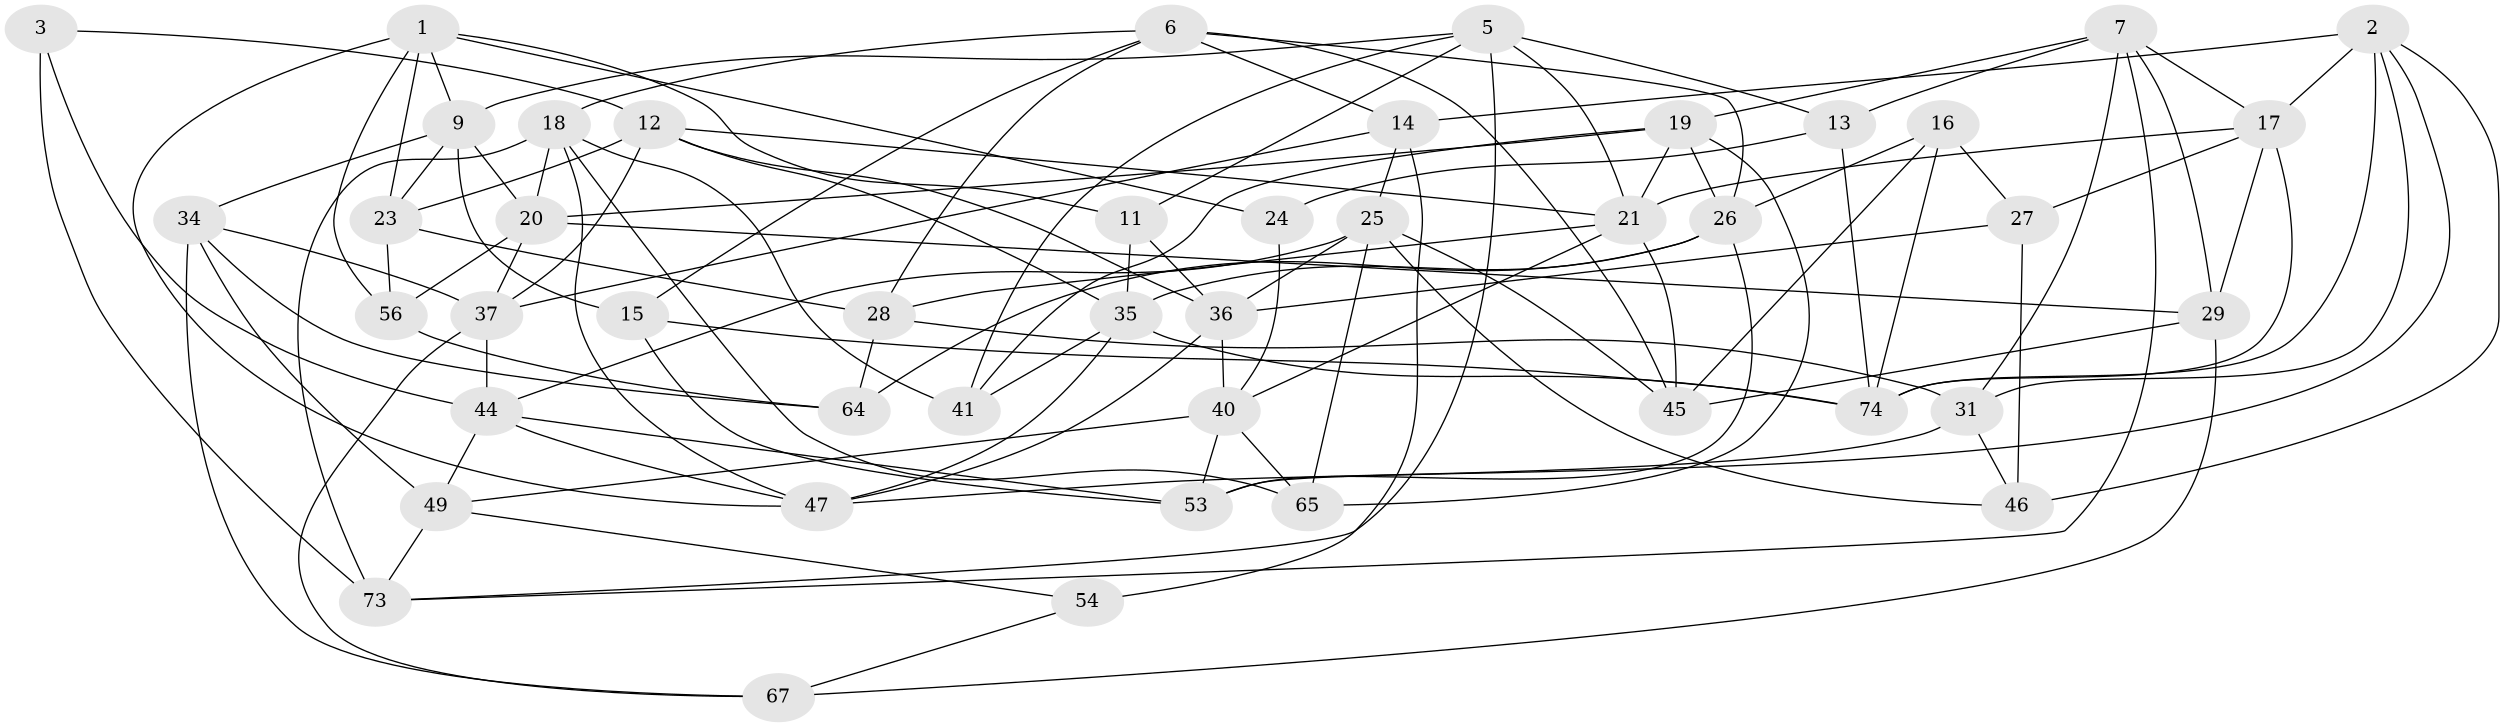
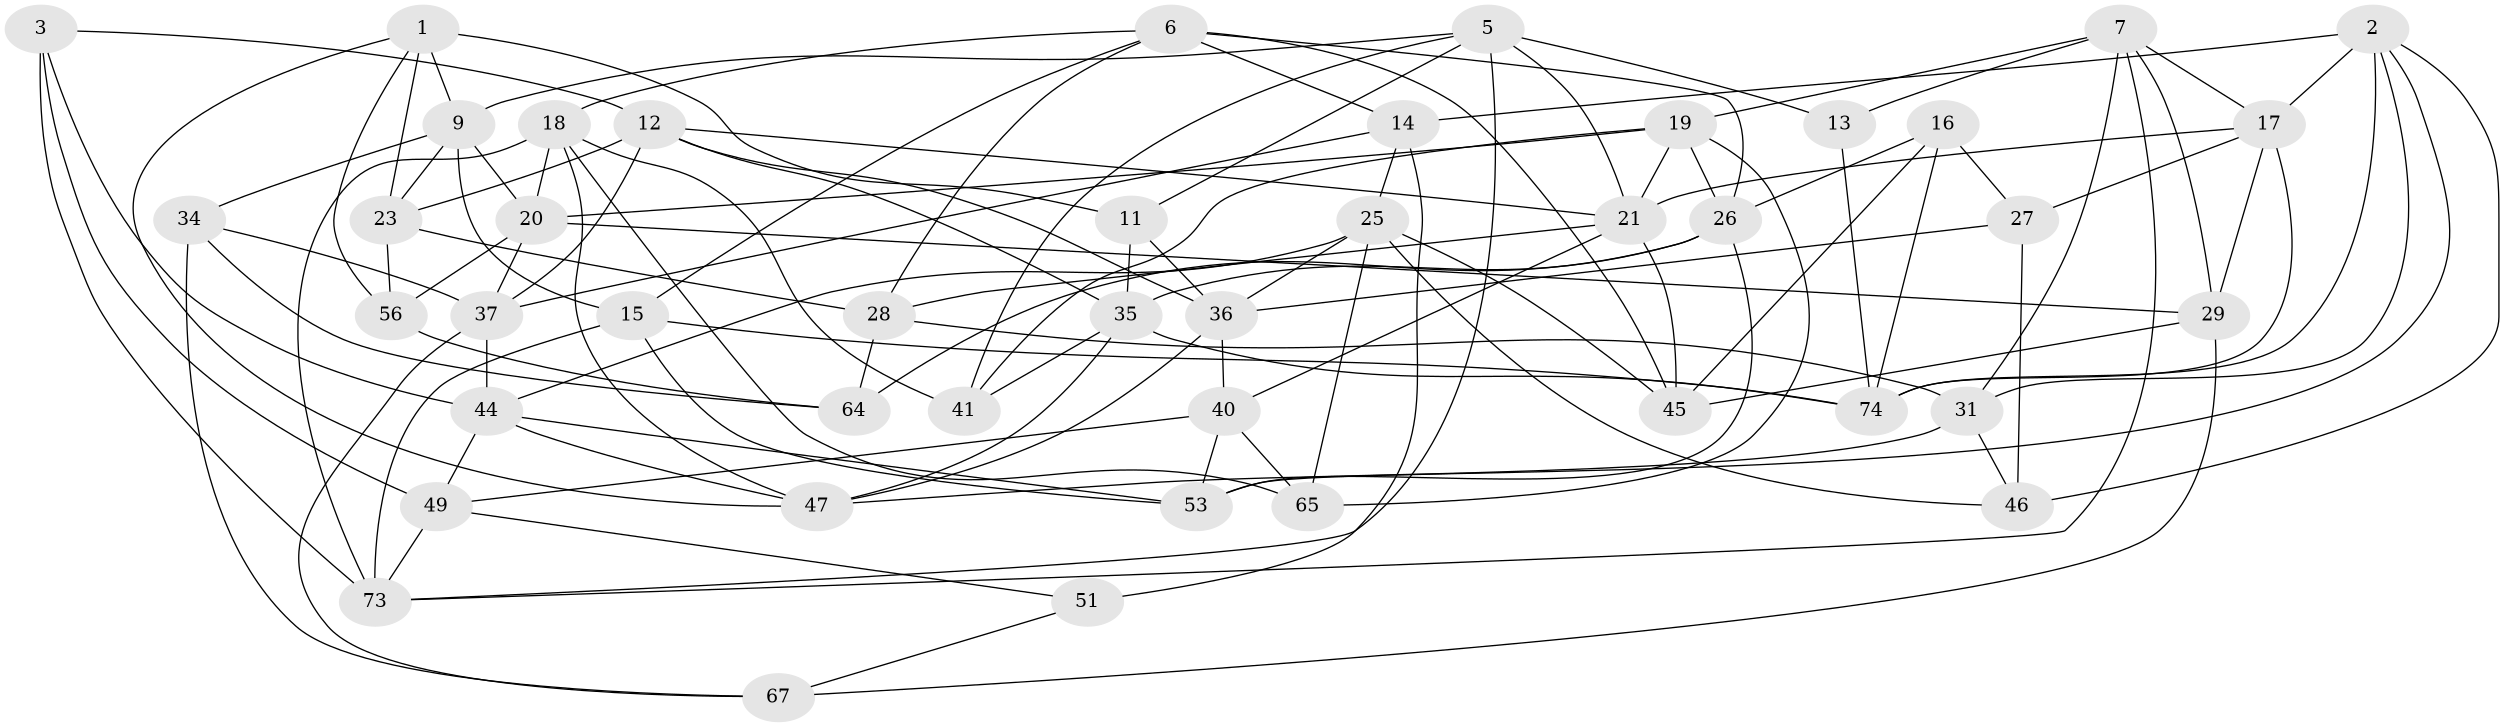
(1277, 220) -> none
(288, 371) -> (156, 328)
none -> (421, 407)
(1088, 602) -> (1088, 602)
